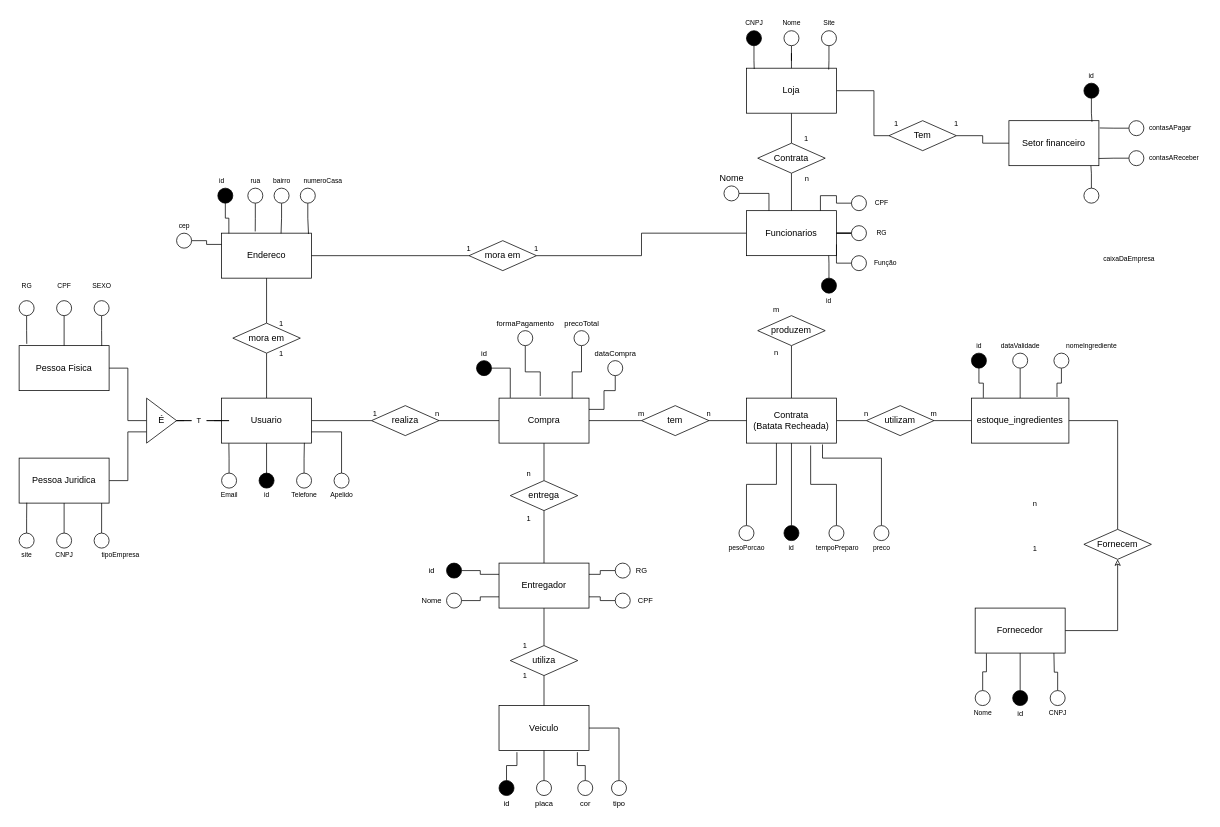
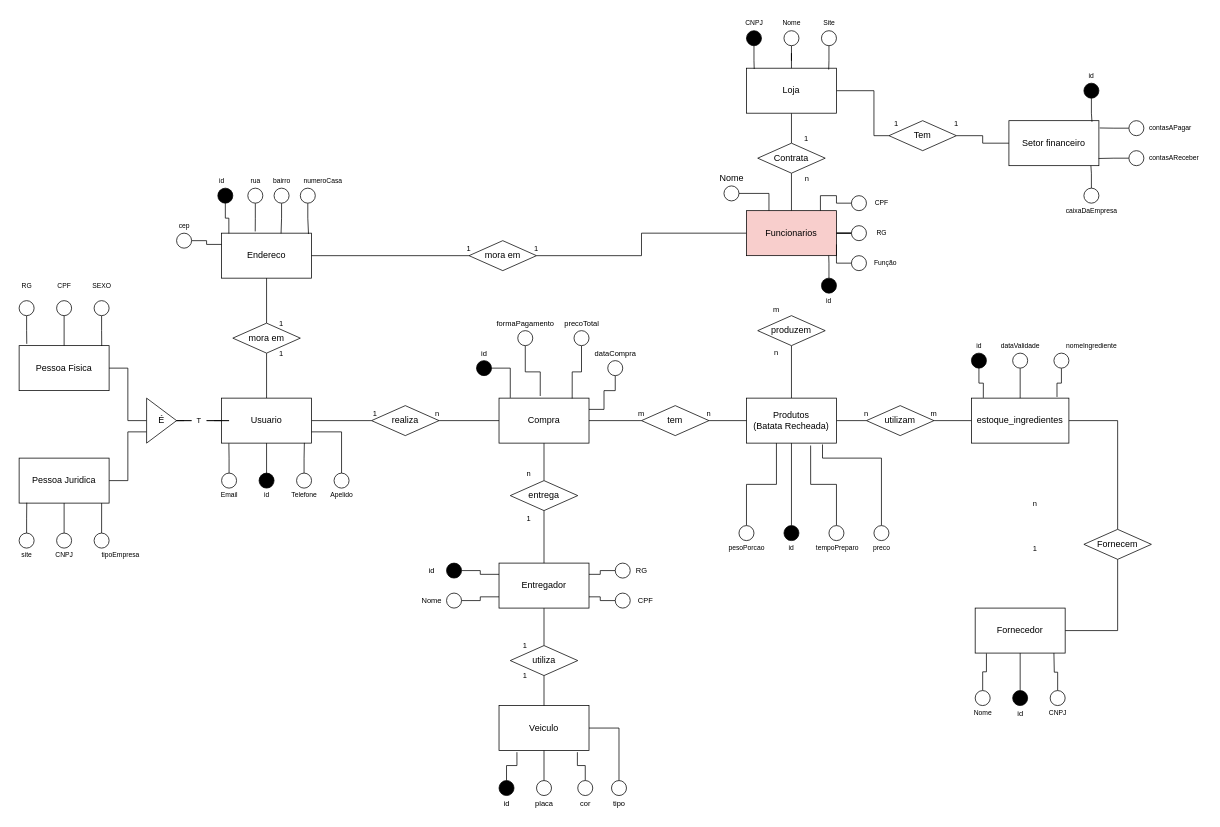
(792, 233) -> (792, 233)
(1129, 259) -> (1092, 210)
(792, 420) -> (792, 420)
(1118, 566) -> (1118, 563)
